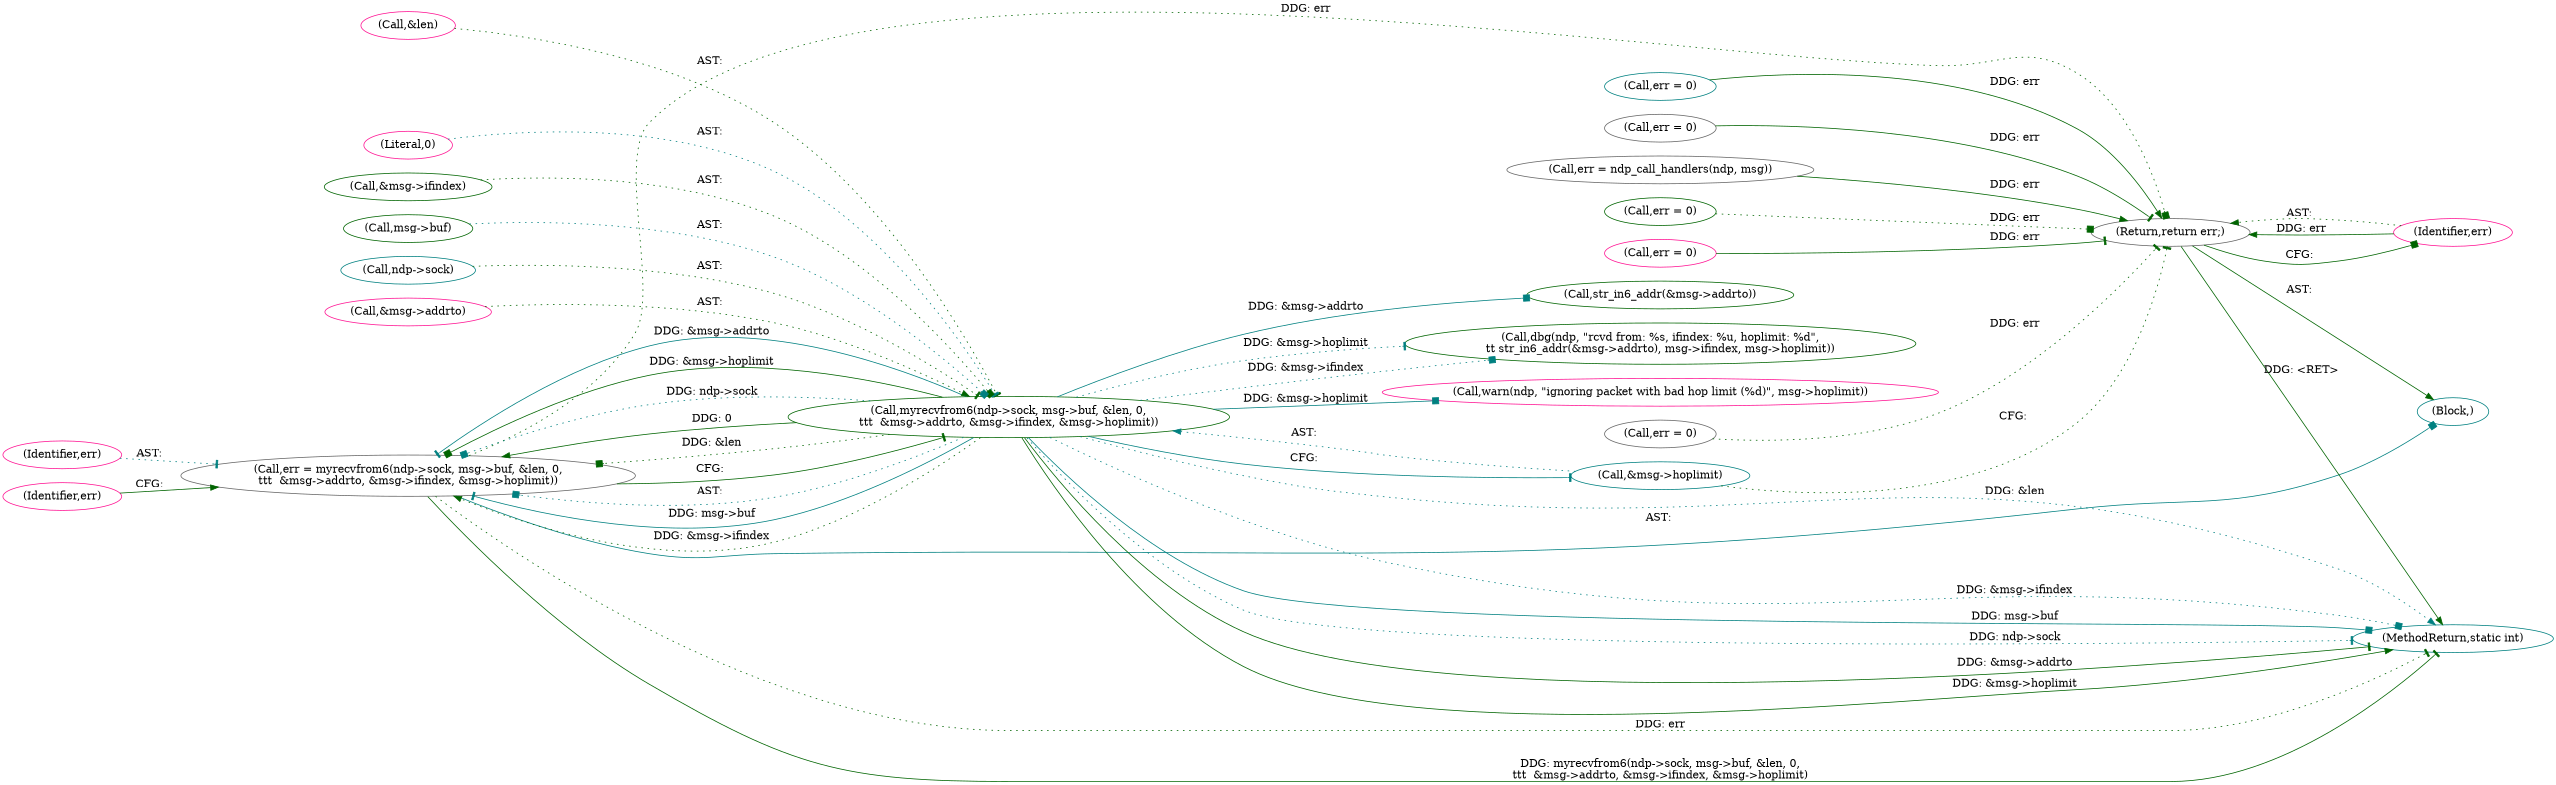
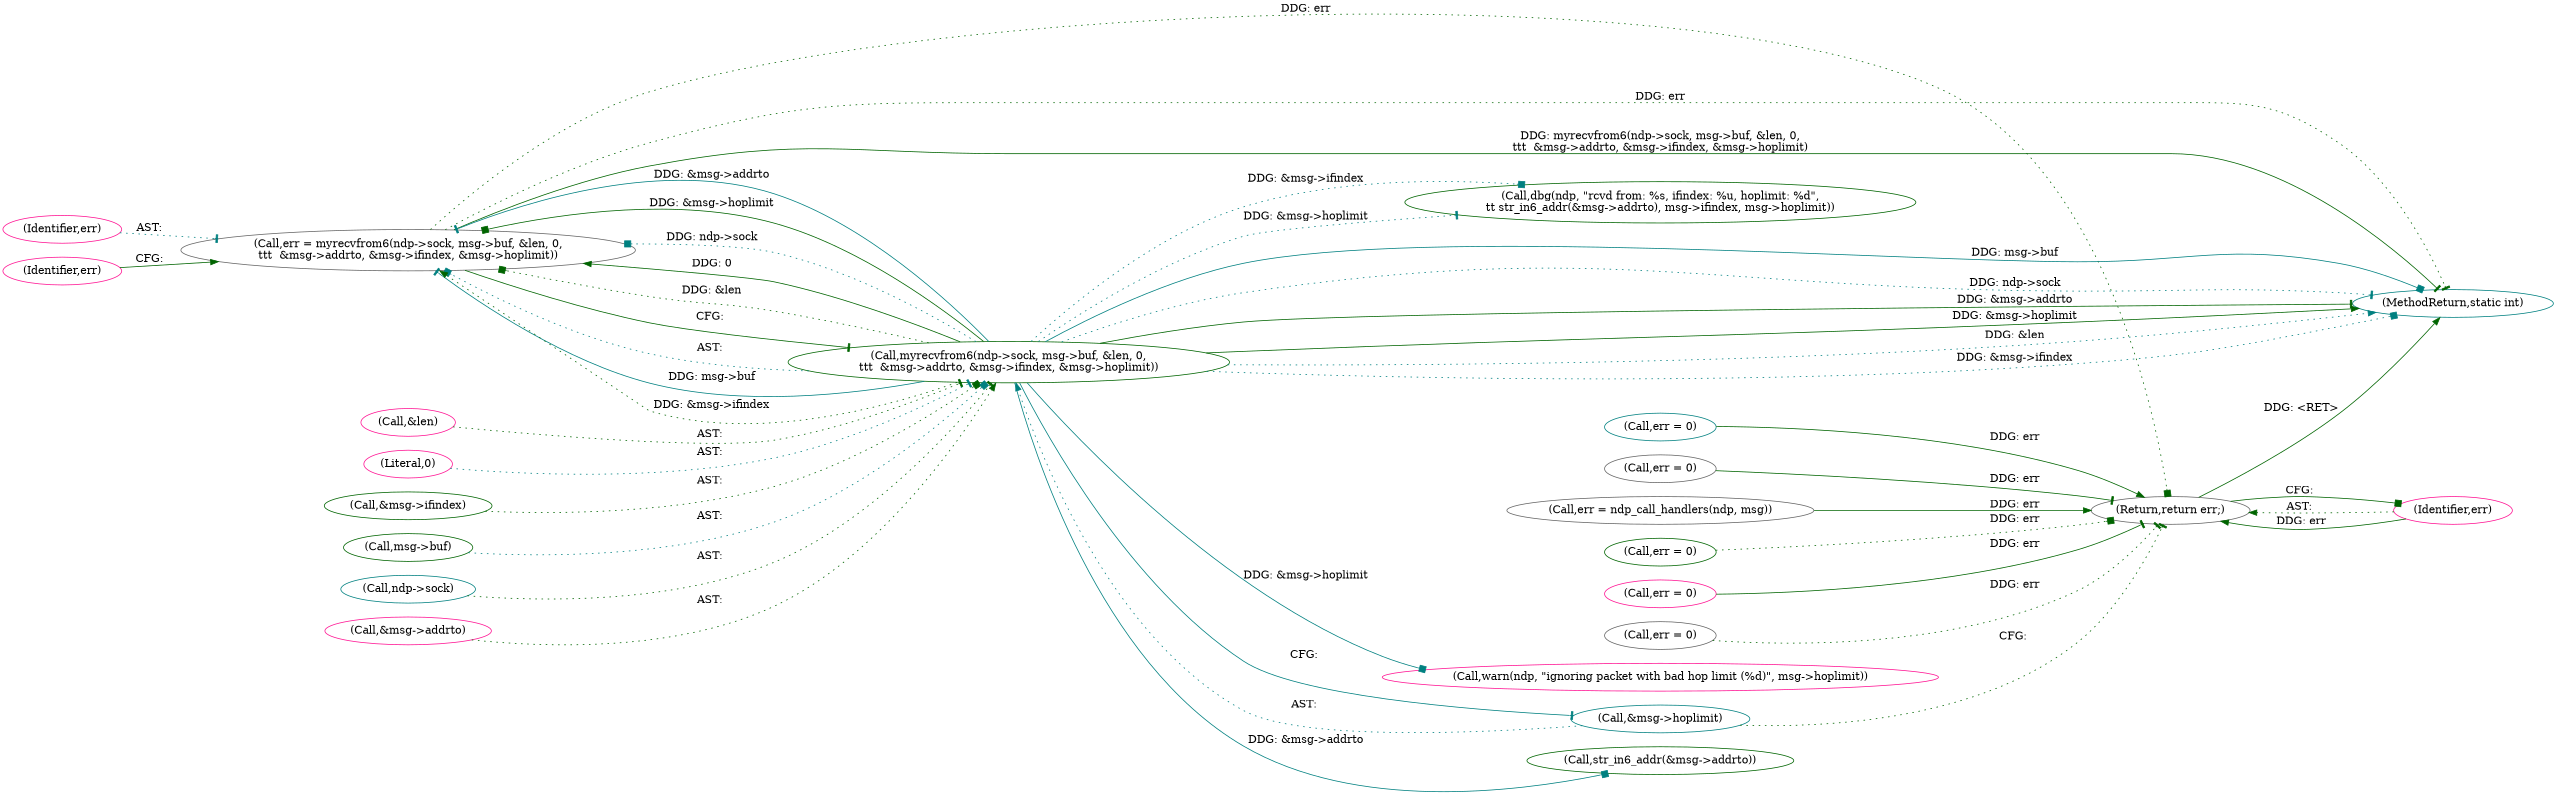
(2453, 412) -> none
